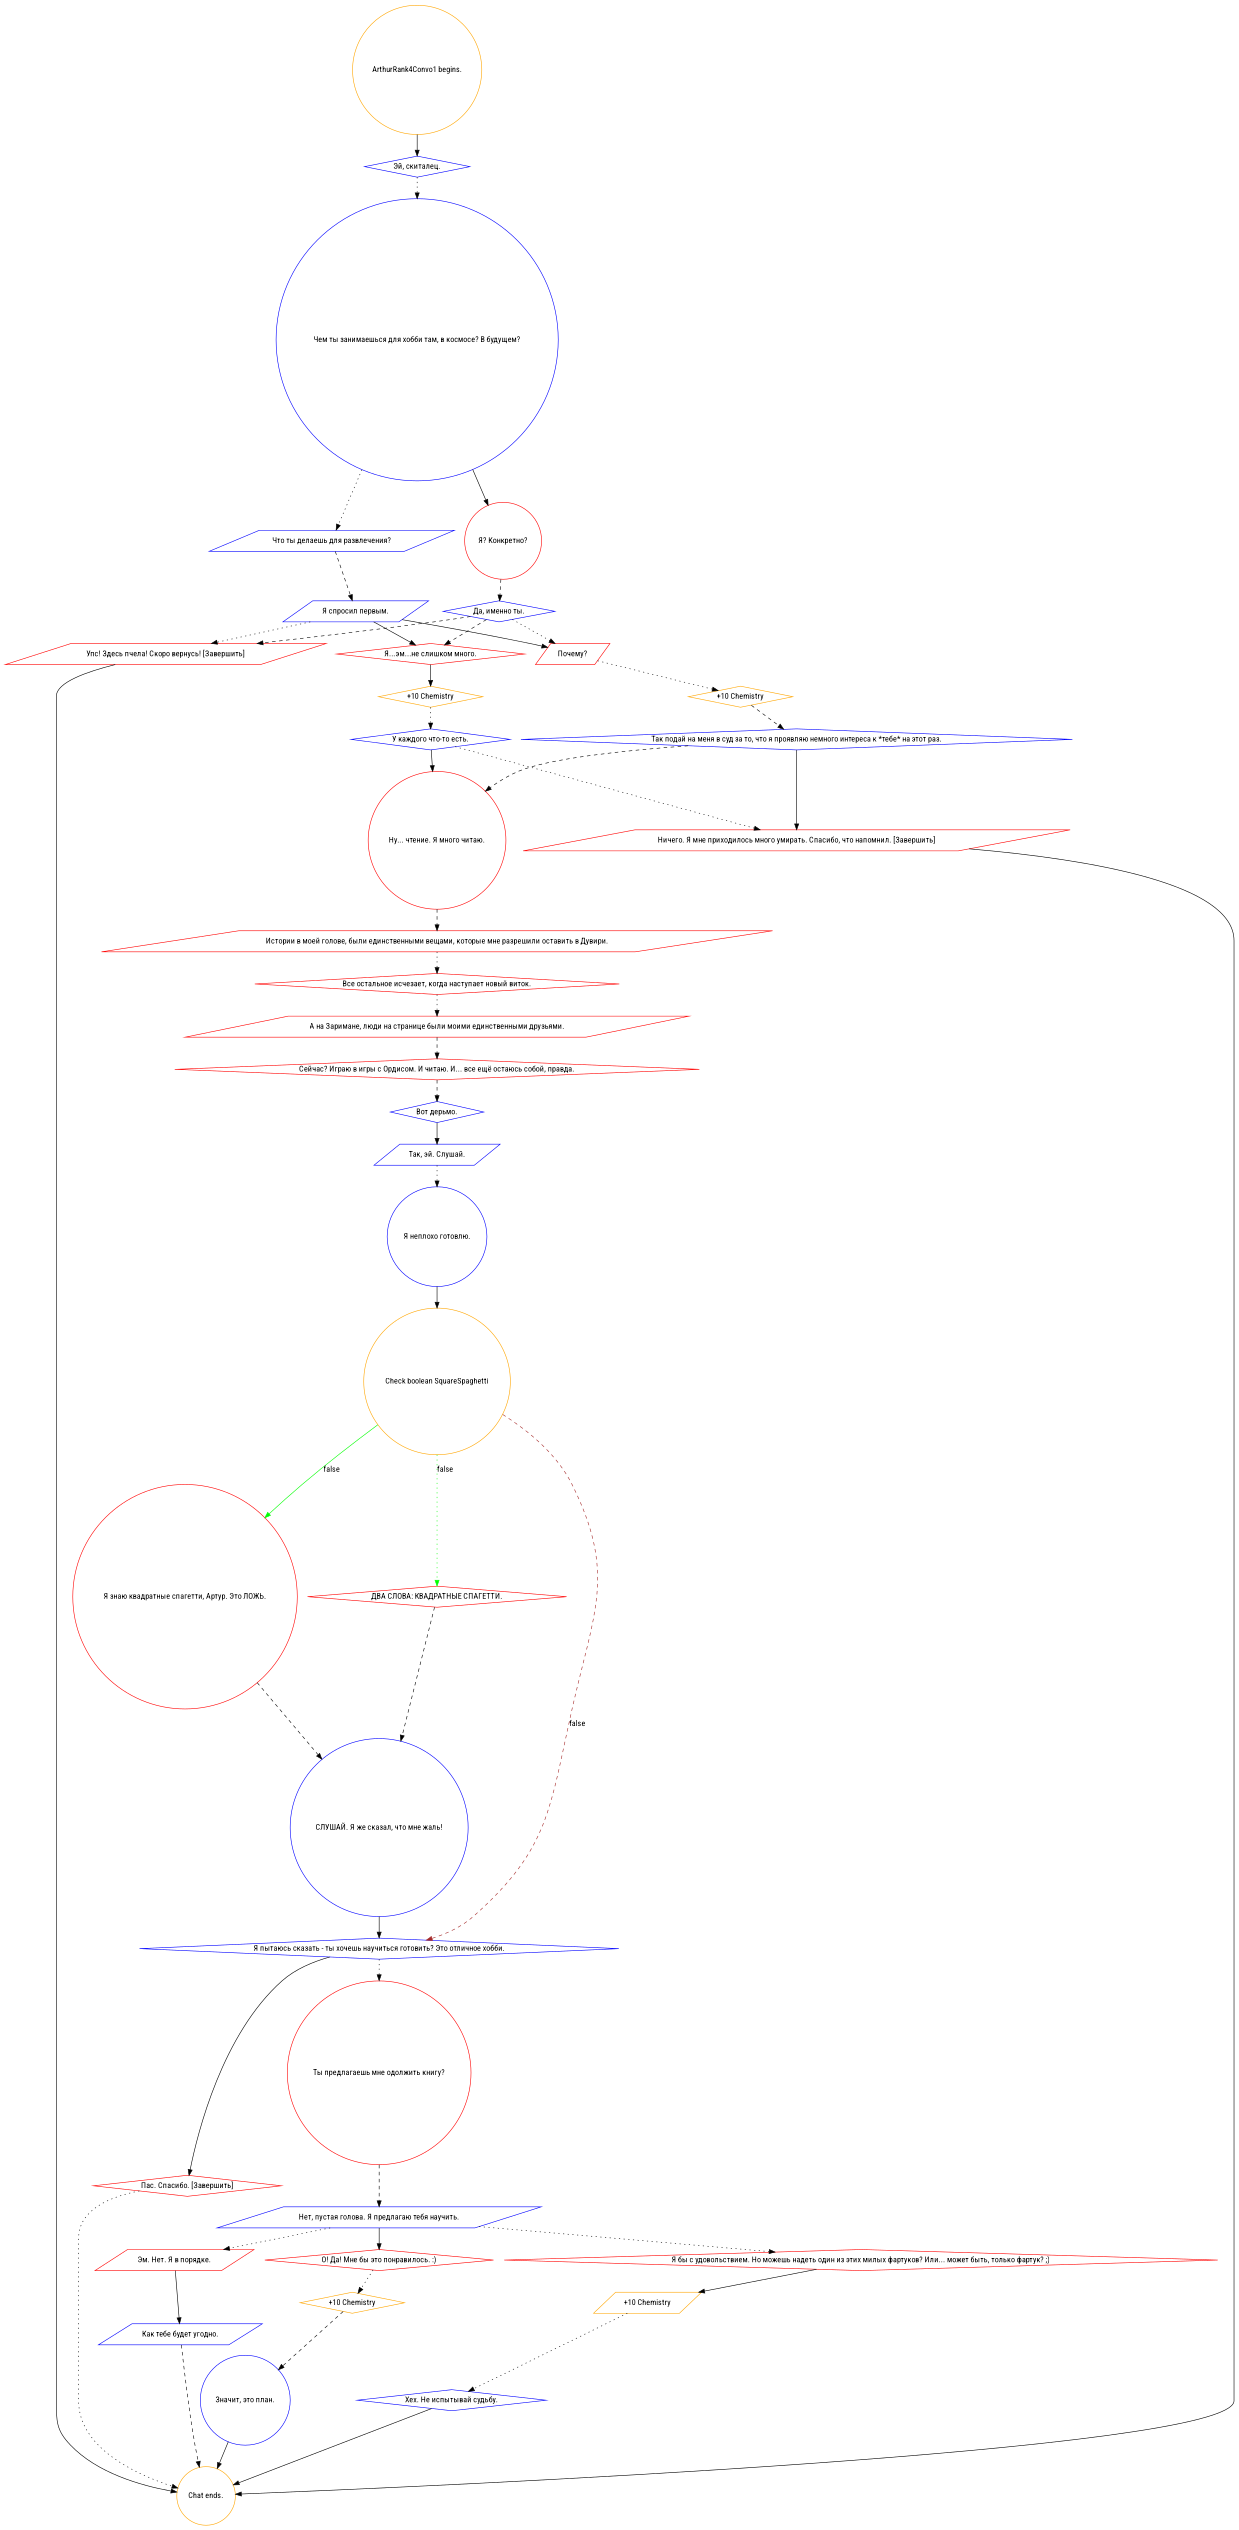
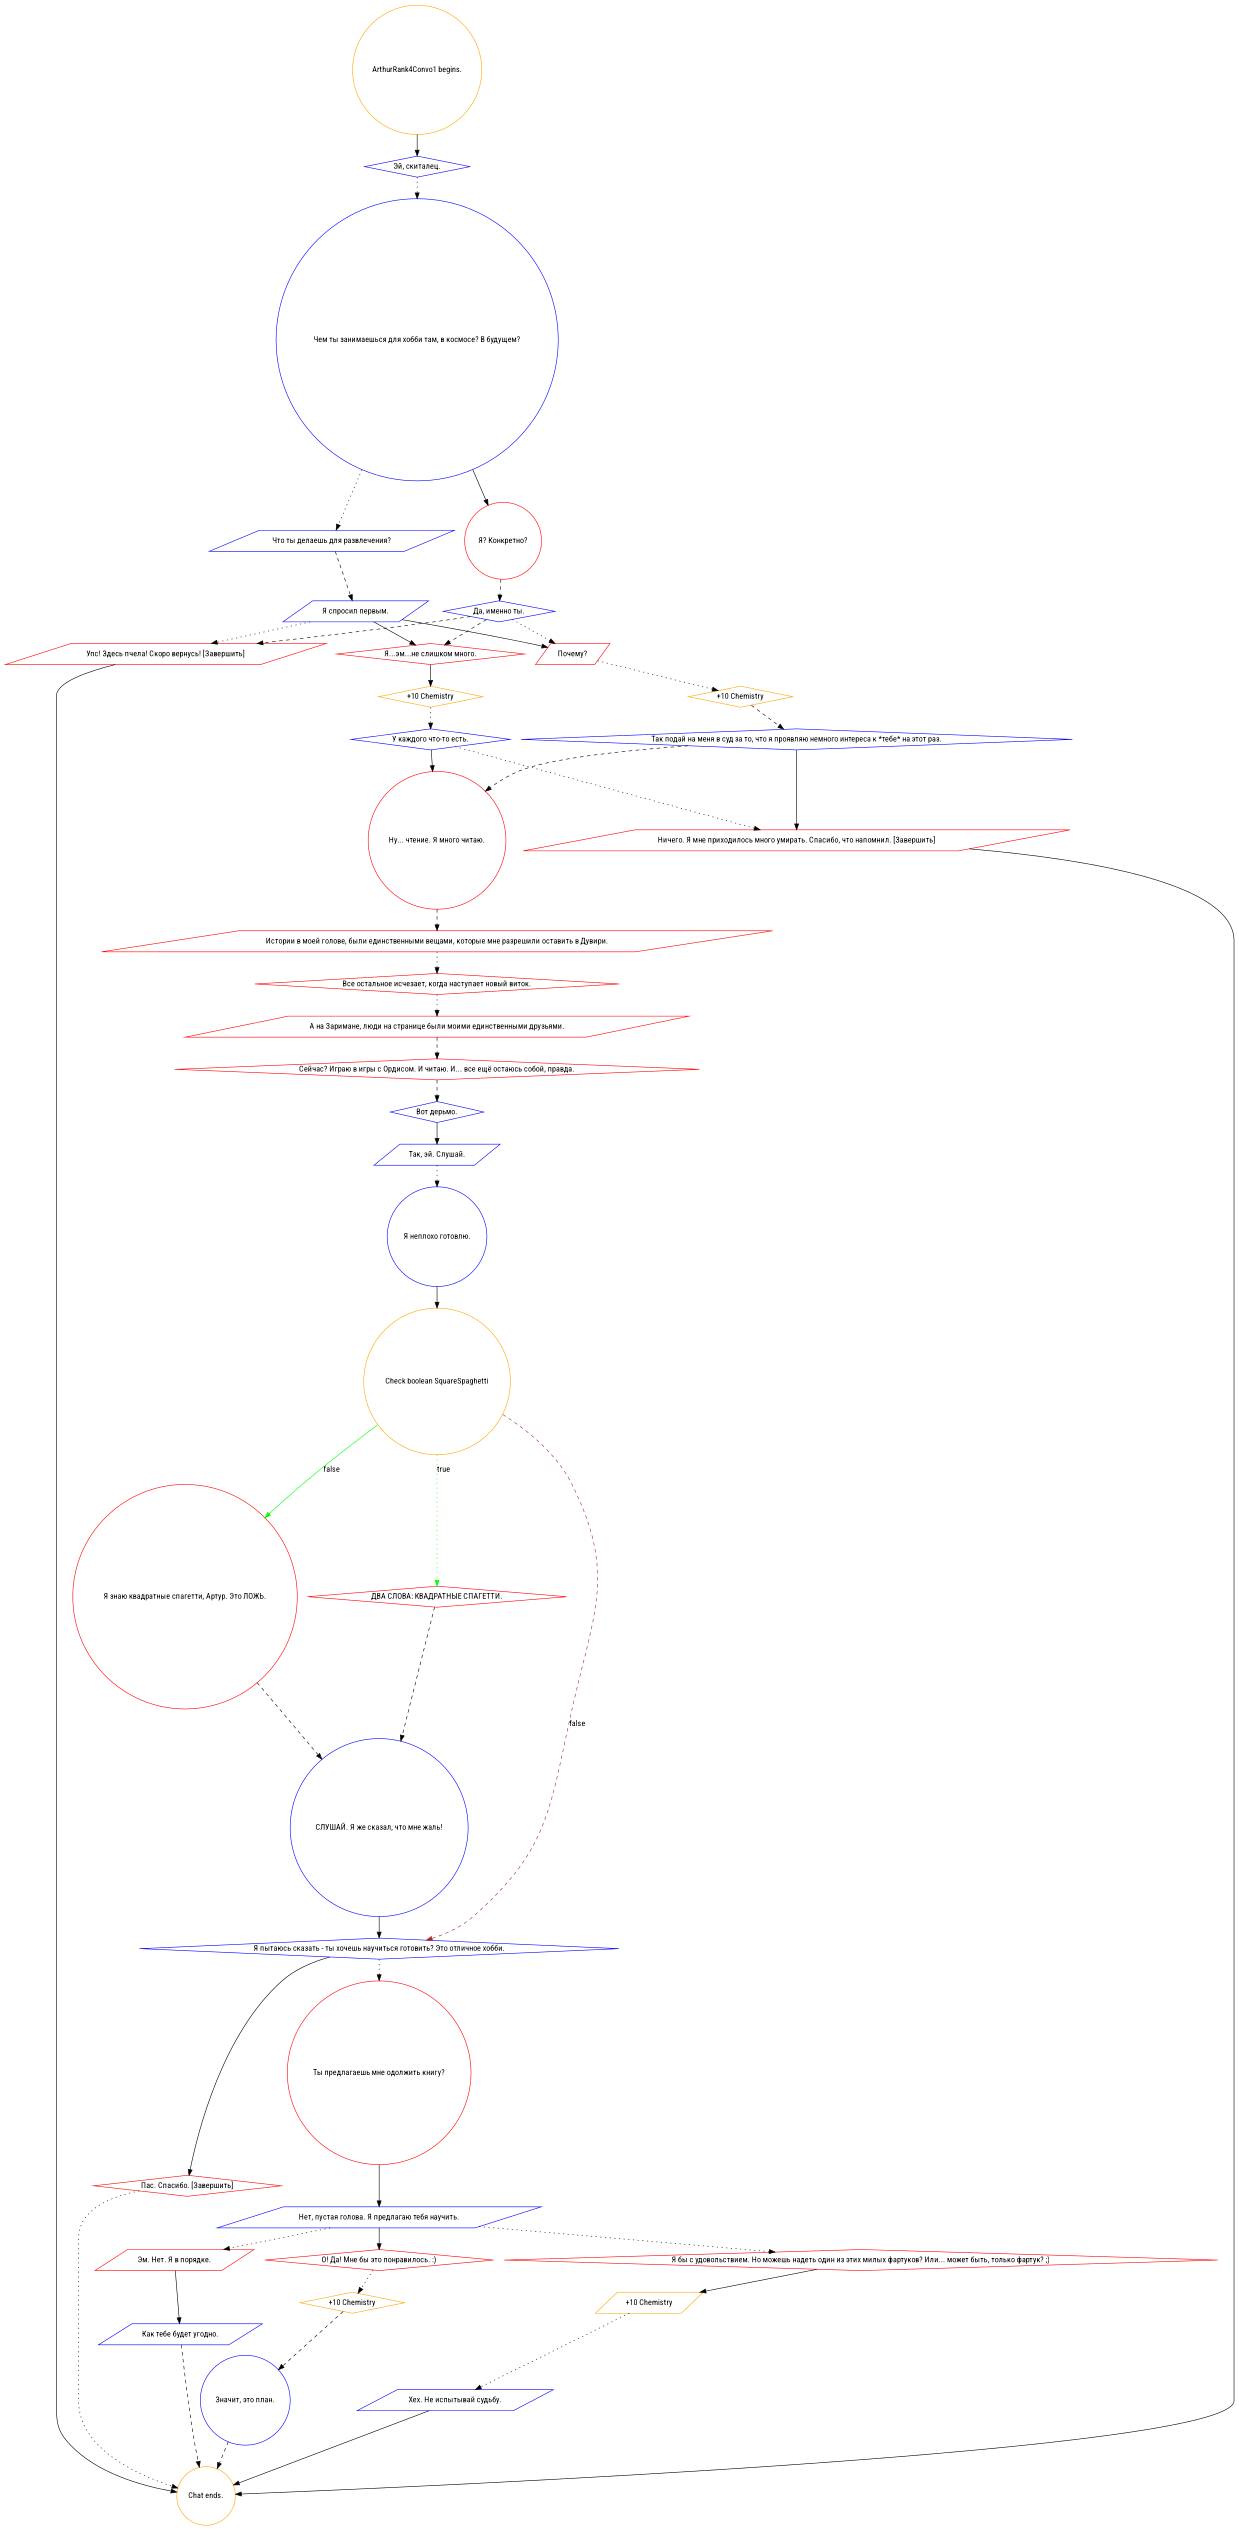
(445, 1470) -> (444, 1470)
(379, 2183) -> (379, 2183)
(452, 2400) -> (455, 2400)
(224, 2452) -> (224, 2452)
